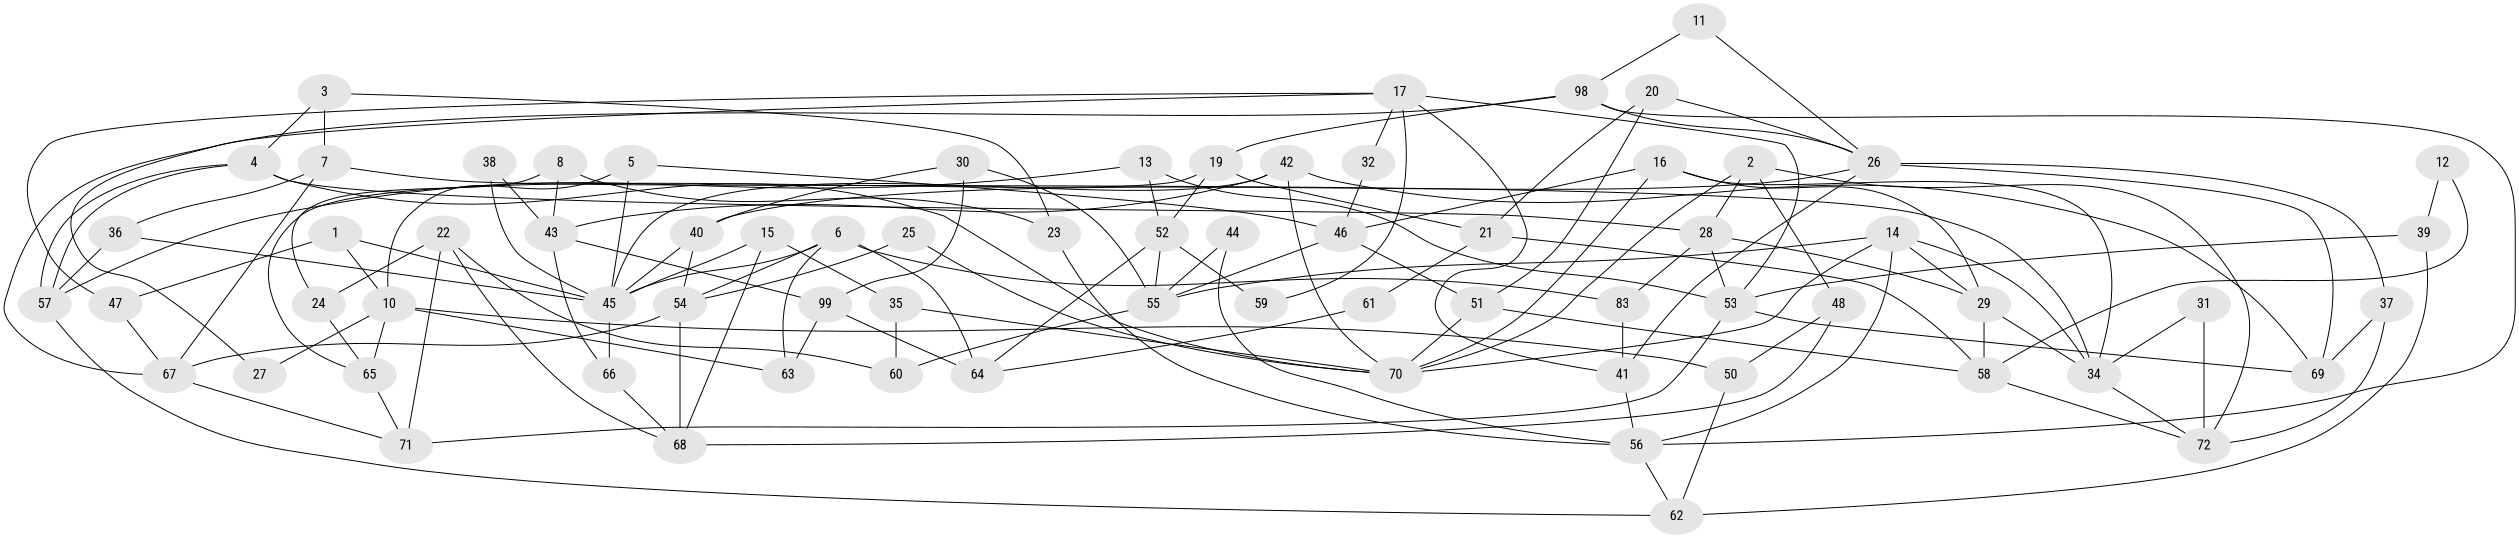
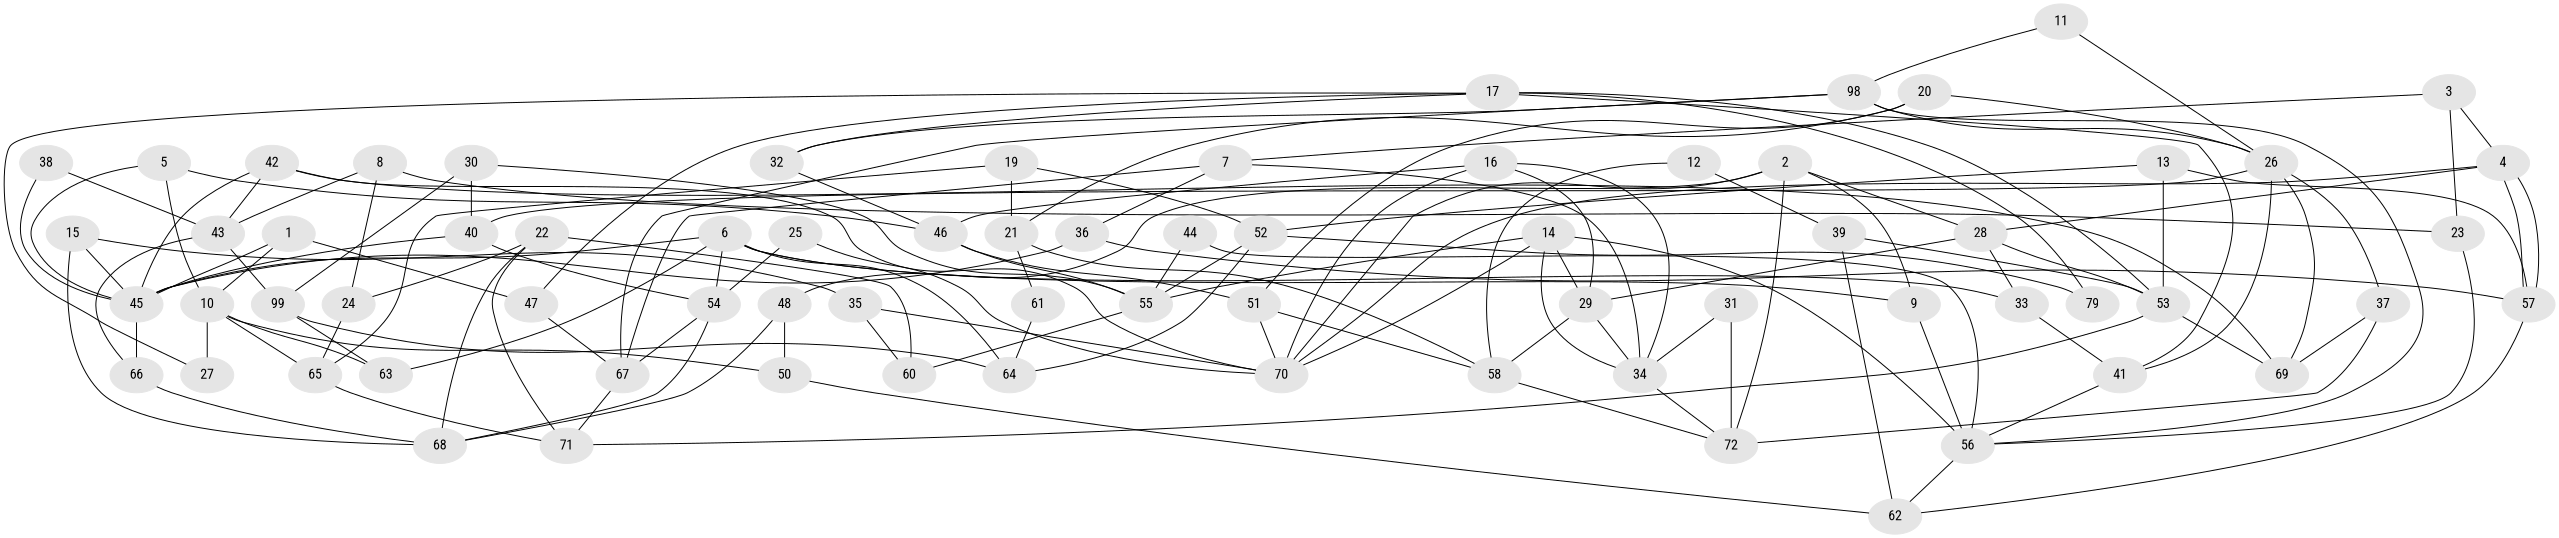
(1379, 121) -> (1311, 115)
(1261, 304) -> (2093, 304)
(1623, 304) -> (2022, 304)
none -> (1914, 304)
